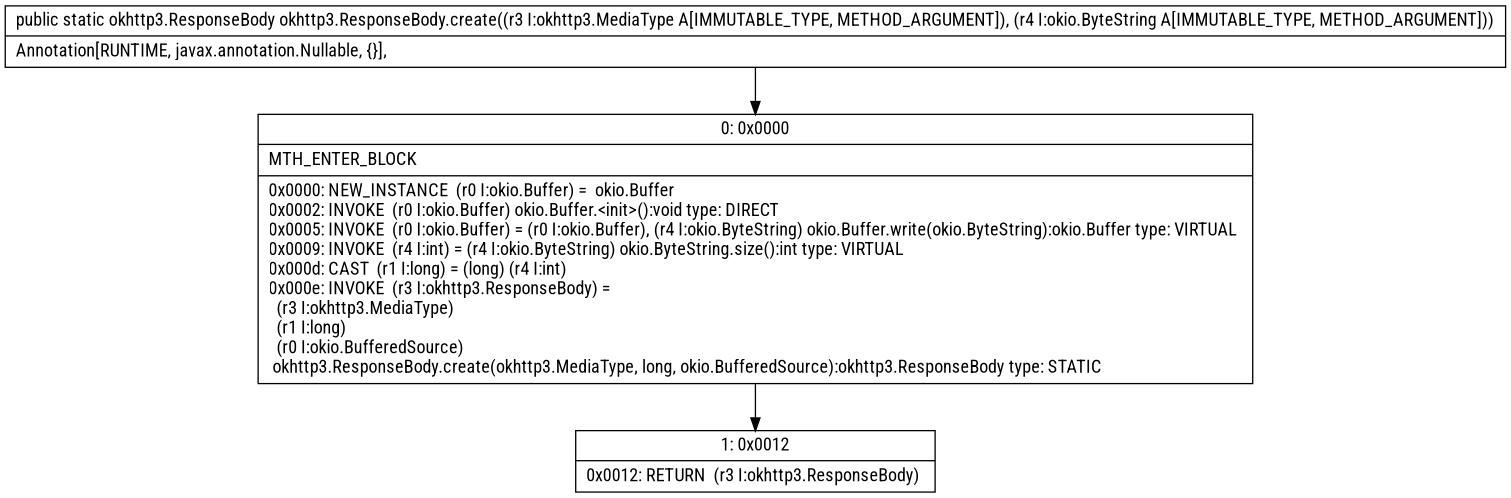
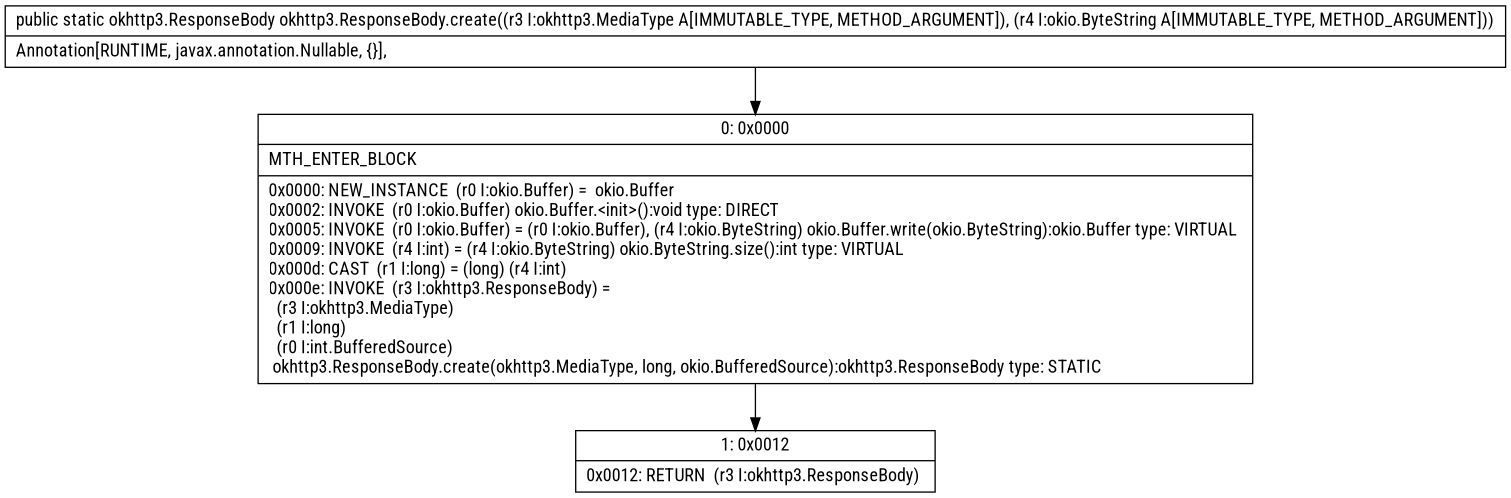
(367, 348) -> (361, 348)
